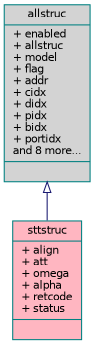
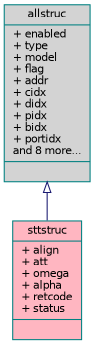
(38, 46) -> (31, 46)
